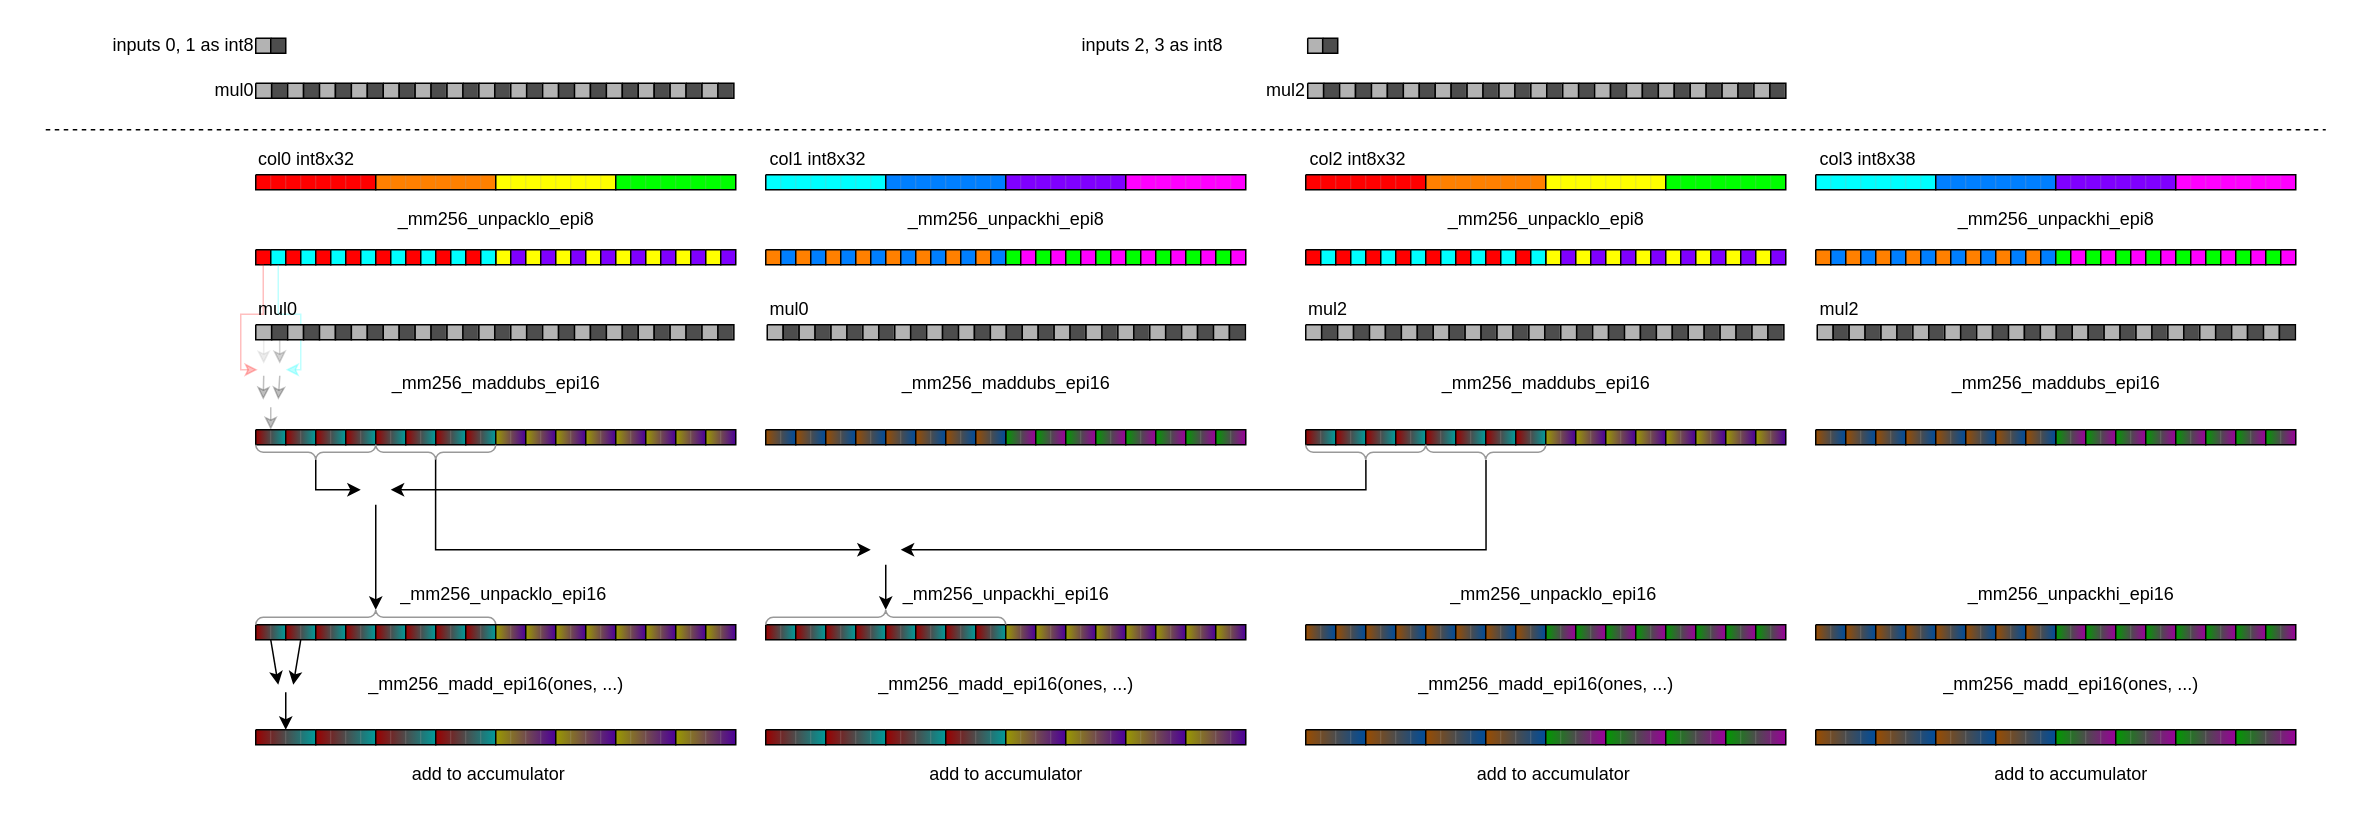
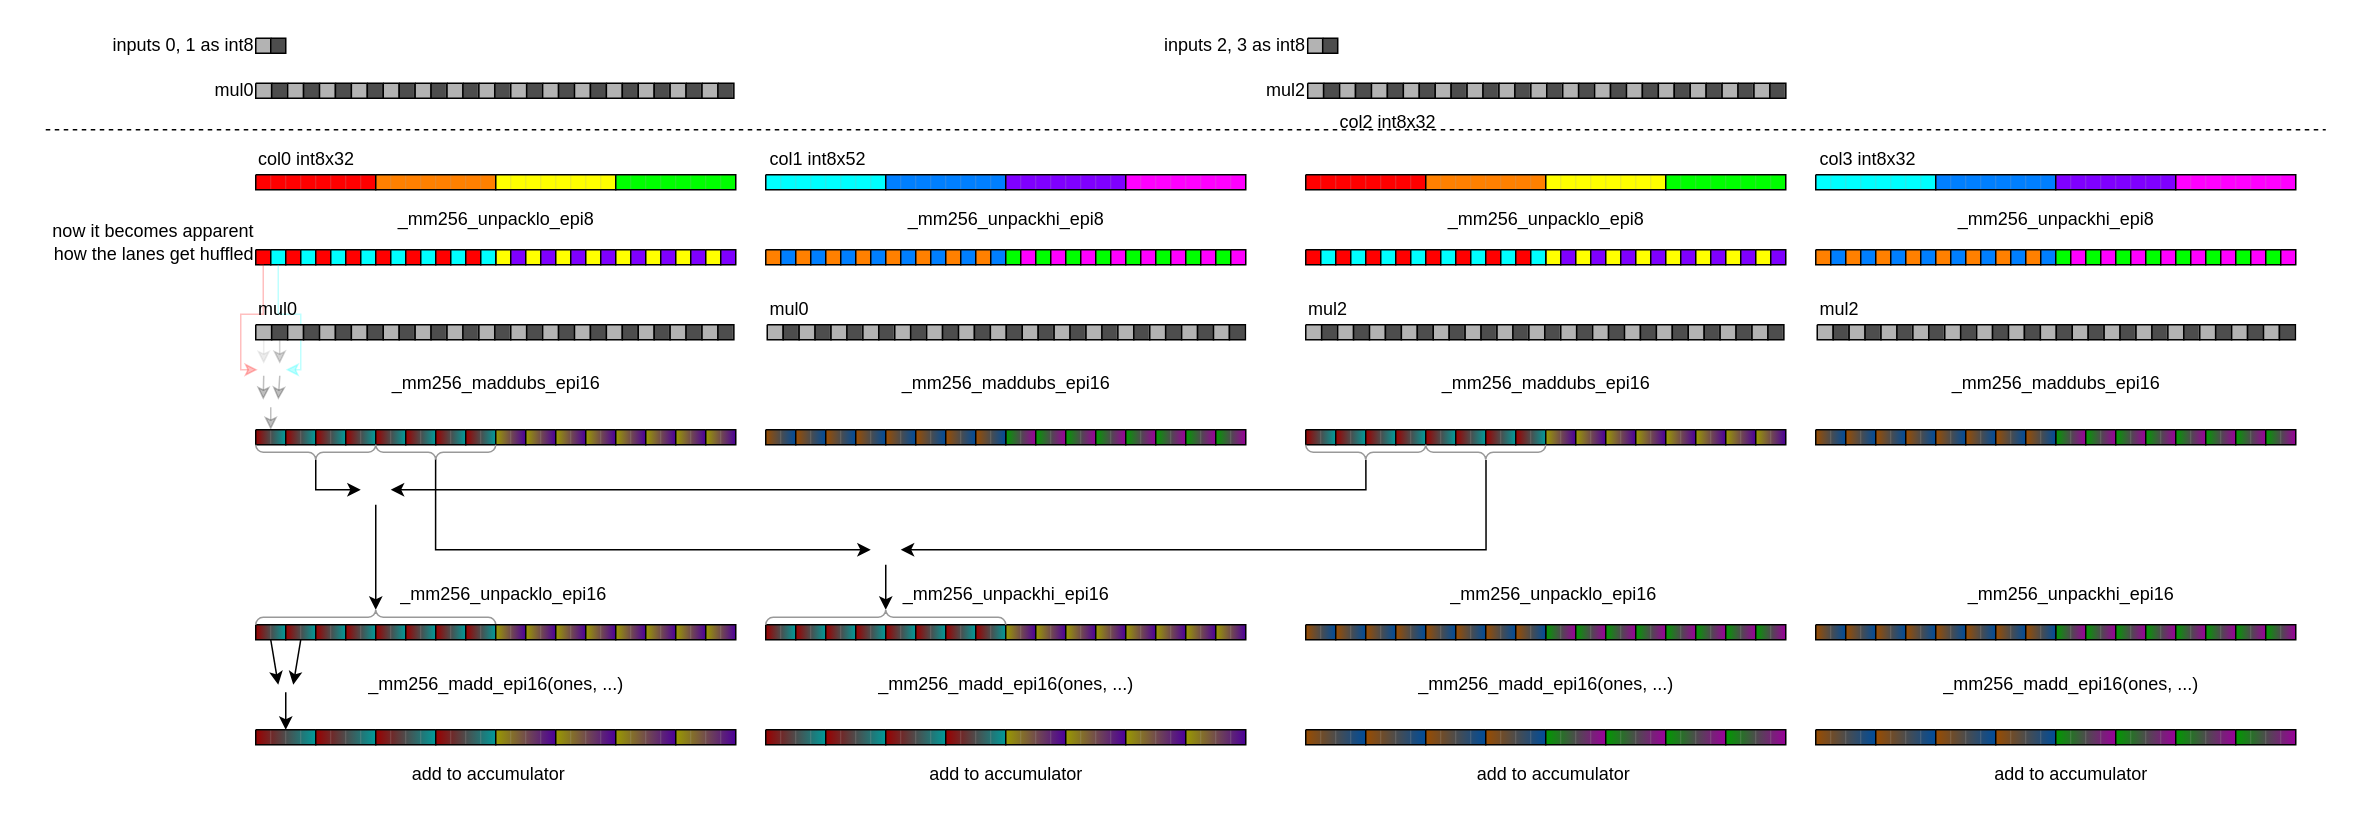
(1143, 46) -> (1225, 46)
(824, 160) -> (824, 160)
(1368, 160) -> (1398, 122)
(1874, 160) -> (1874, 160)
none -> (143, 242)
